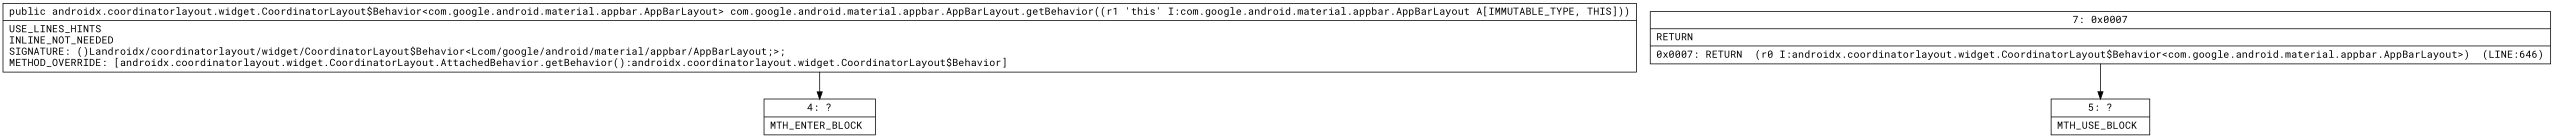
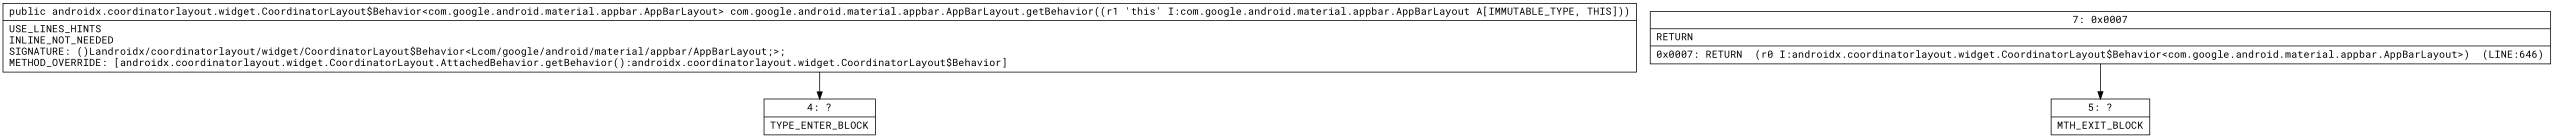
(816, 126) -> (820, 126)
(2097, 126) -> (2100, 126)
